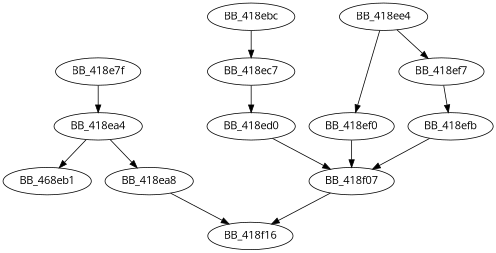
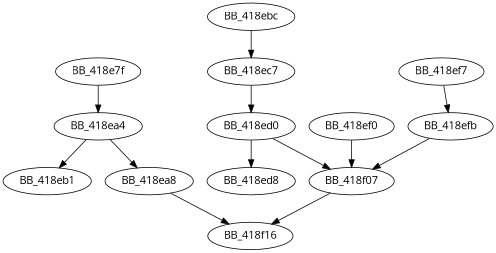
(384, 17) -> none
(47, 181) -> (47, 181)
none -> (251, 181)
